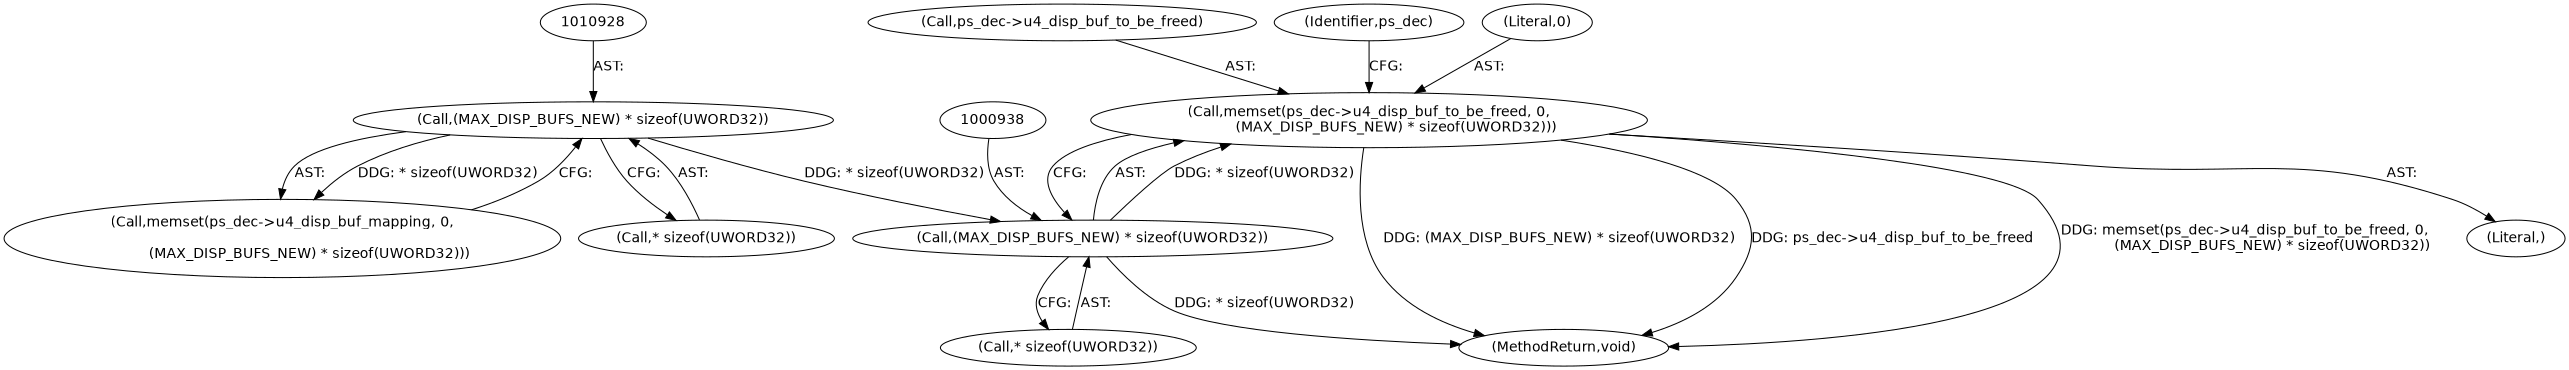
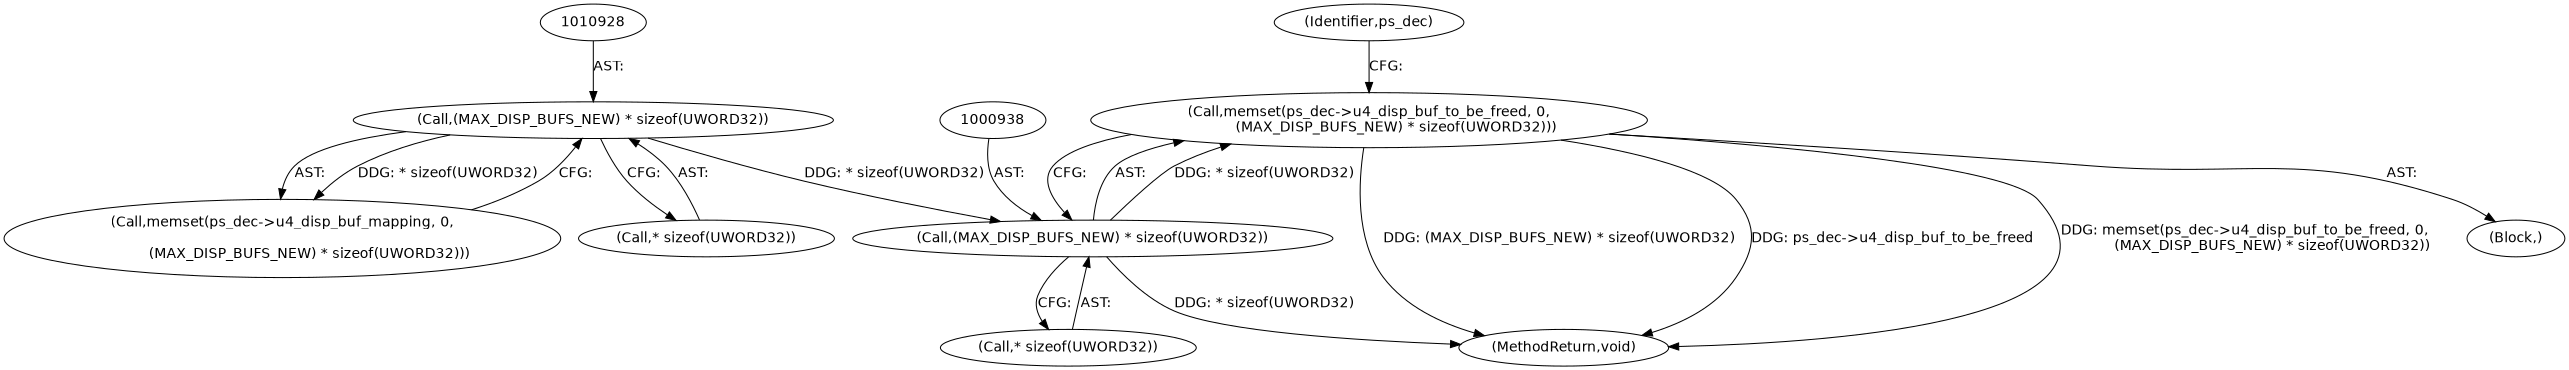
(1062, 22) -> none
(1537, 22) -> none
(2516, 238) -> (2516, 238)
